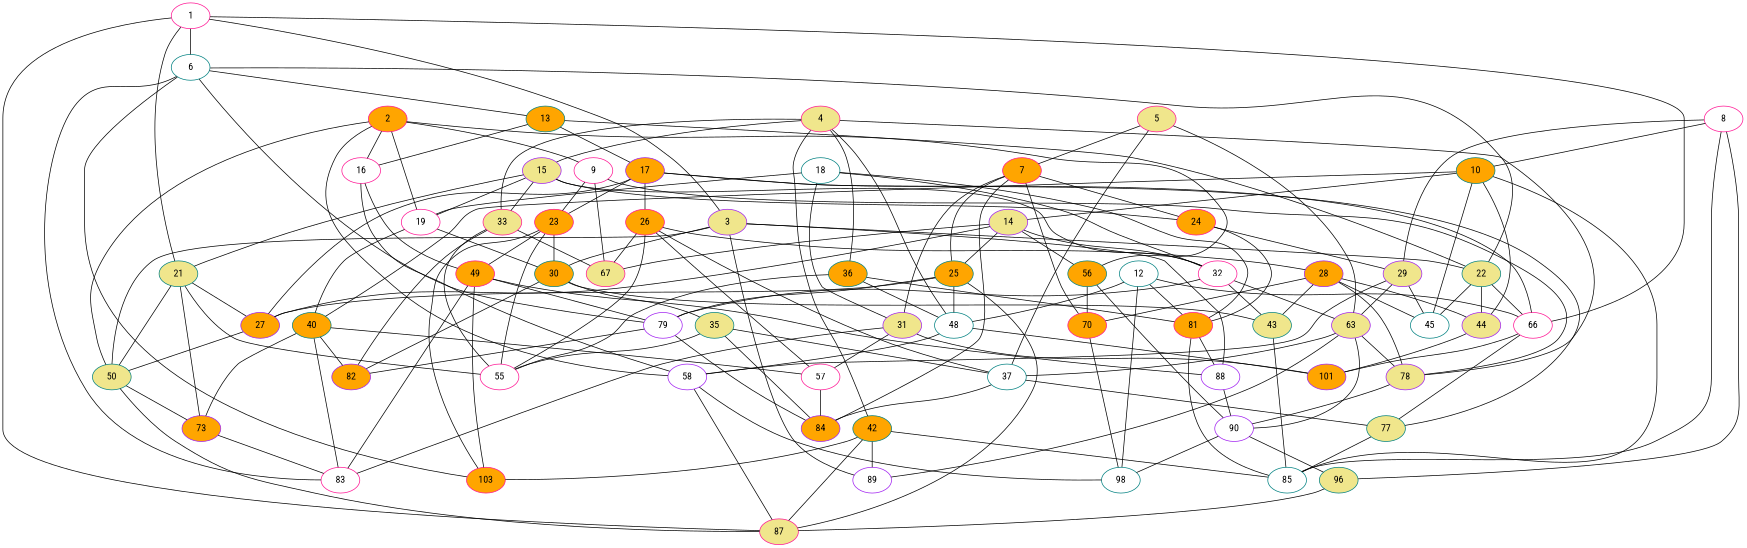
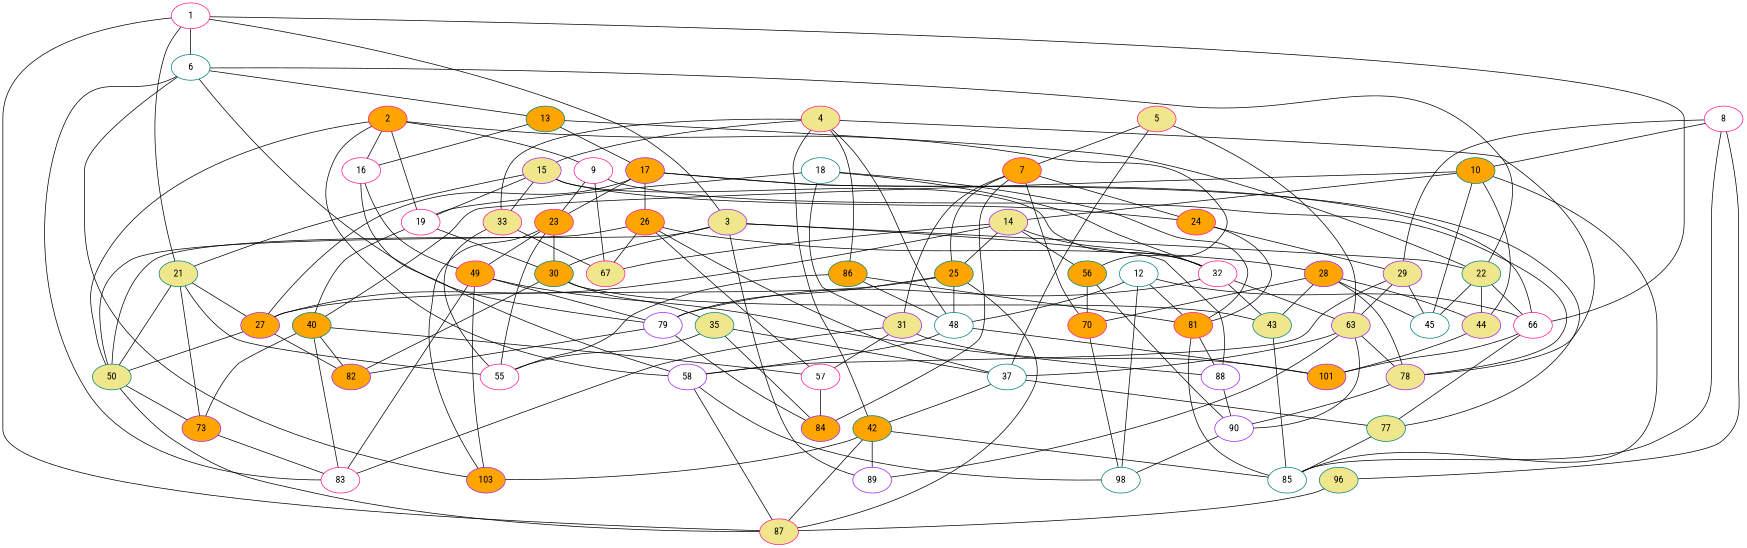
(848, 274) -> (848, 274)
(417, 285) -> (299, 348)
(590, 322) -> (167, 251)
(913, 402) -> (940, 404)
(1290, 456) -> none
(486, 480) -> (486, 480)
